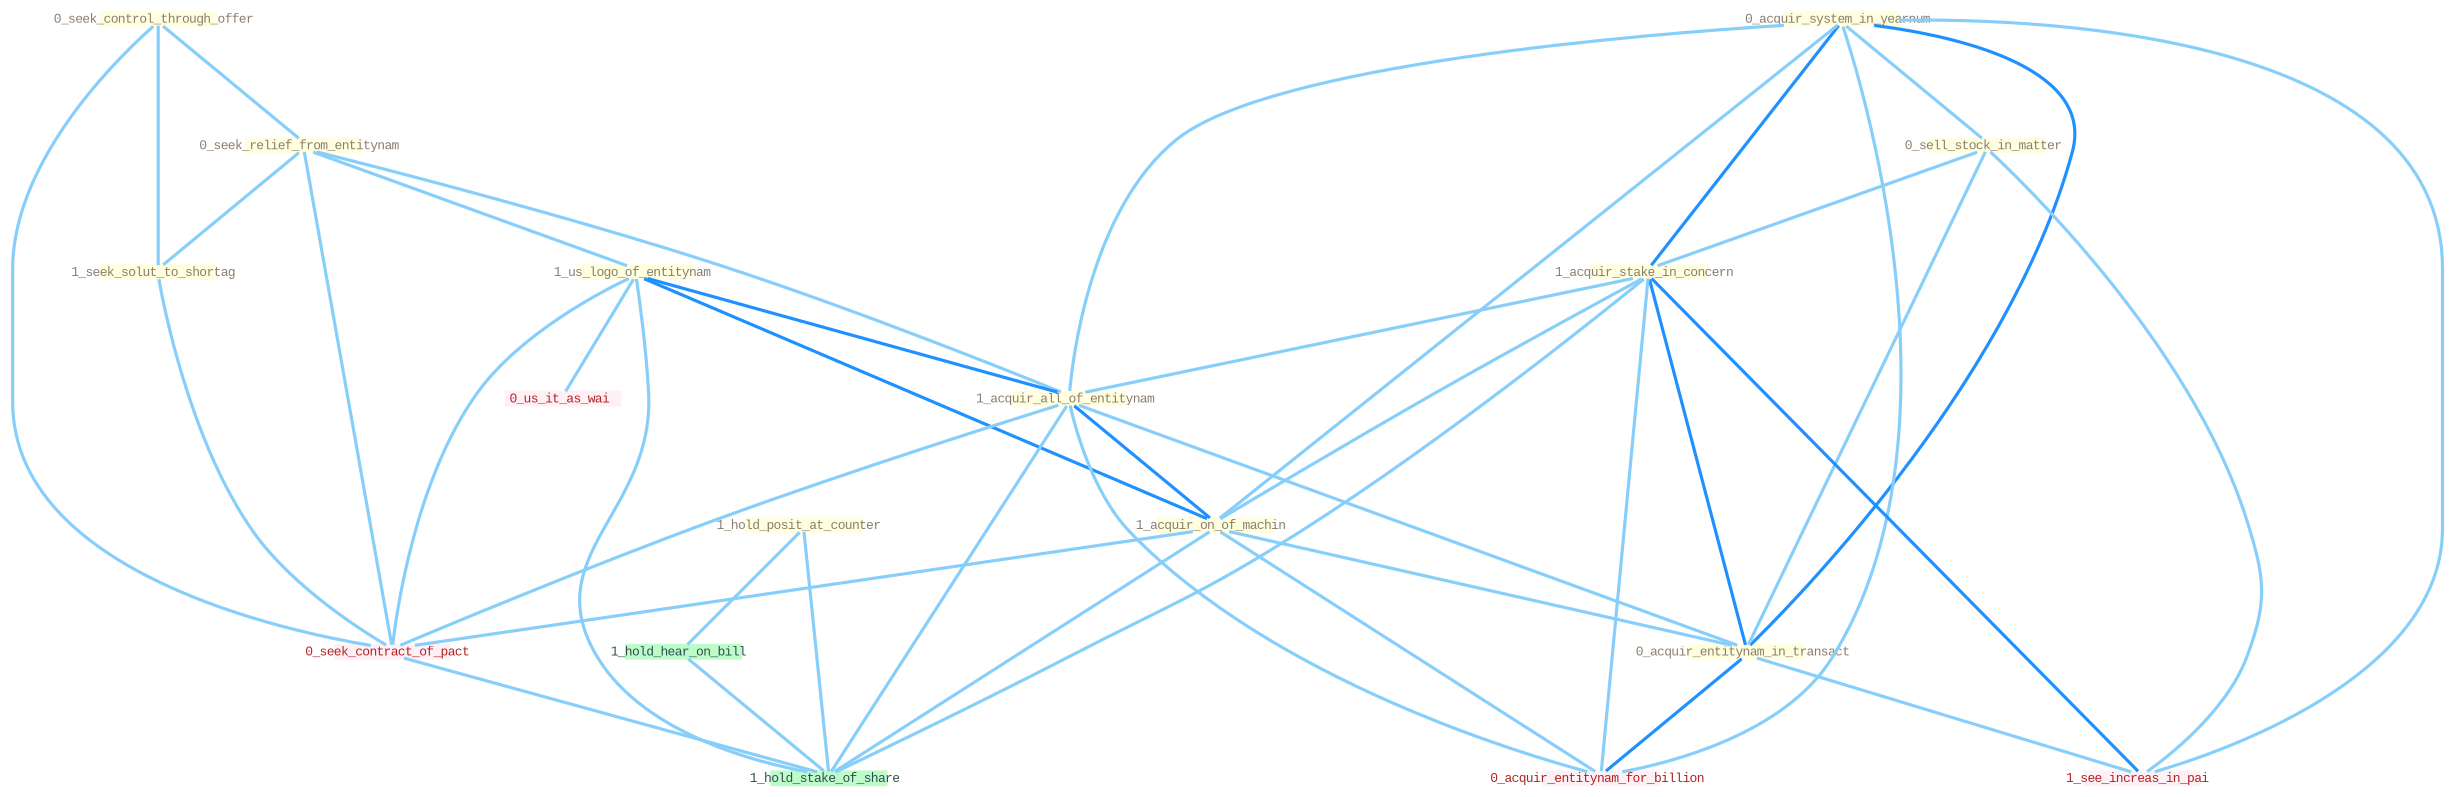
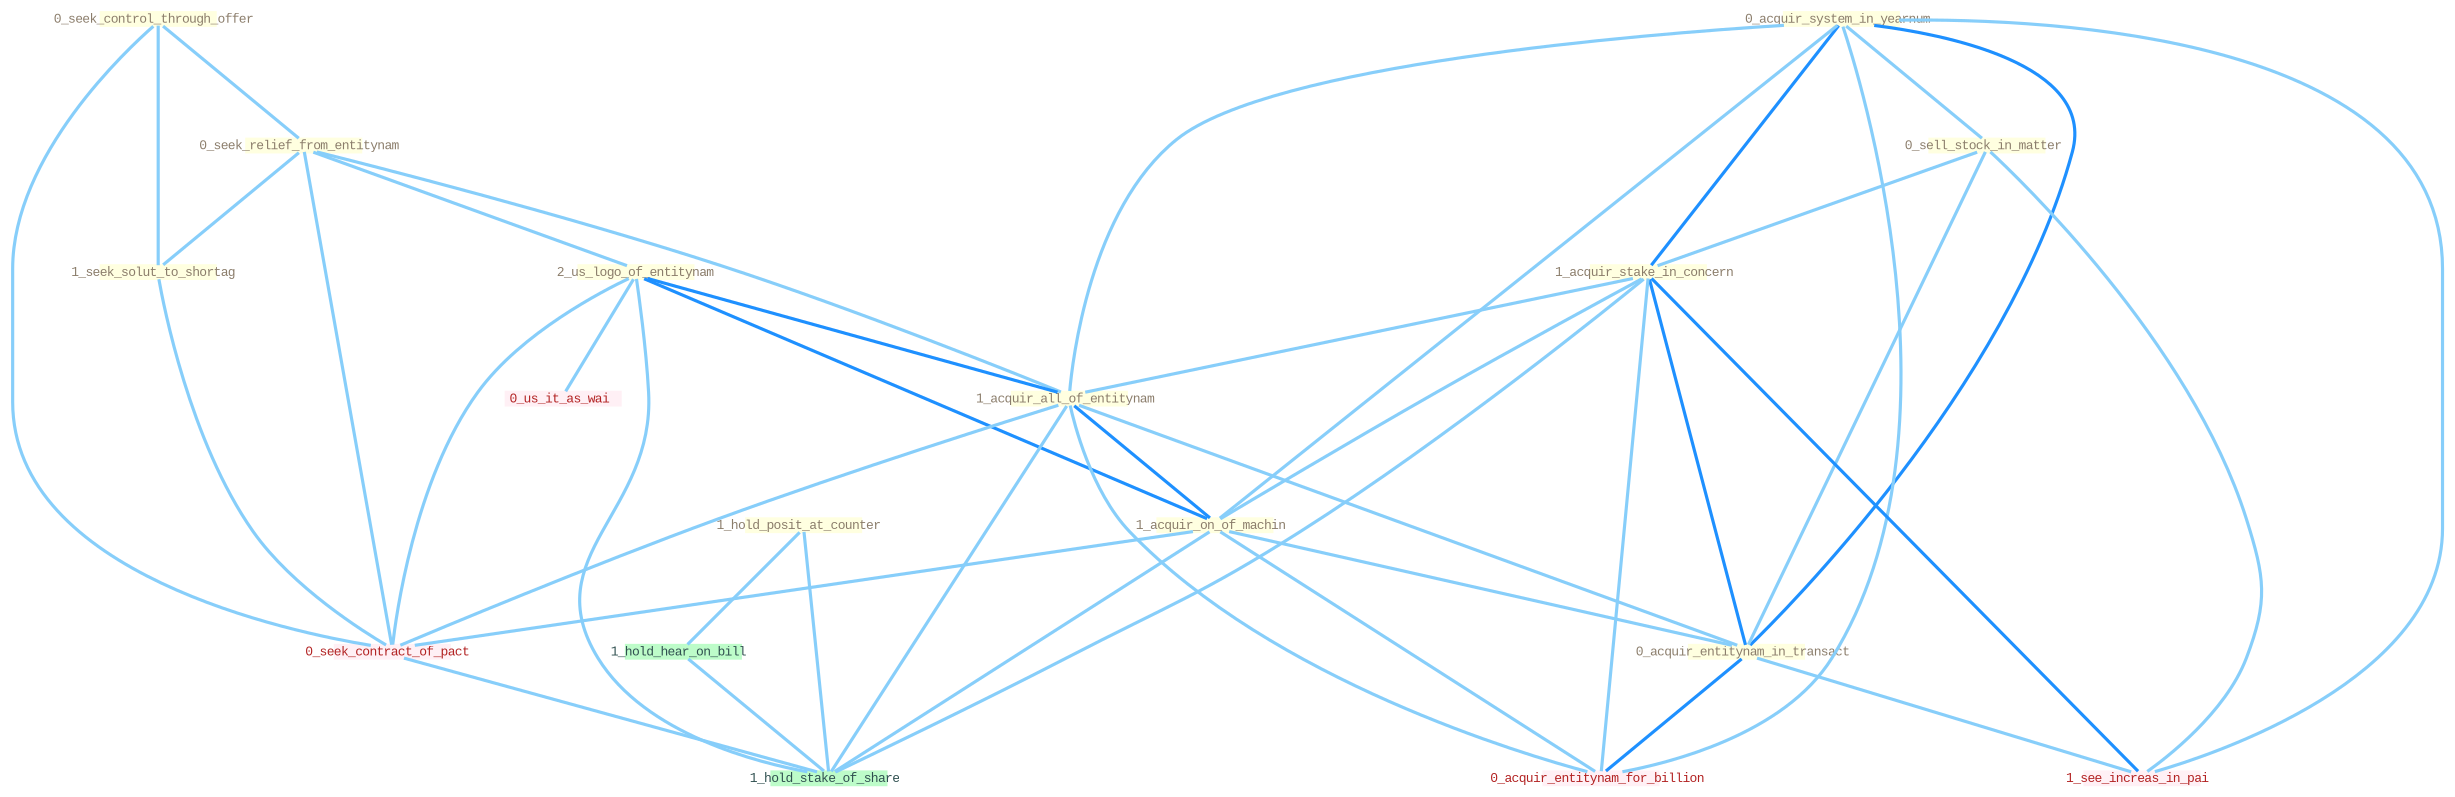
(636, 272) -> (636, 272)
